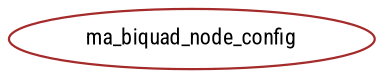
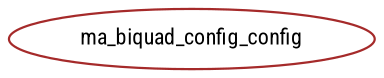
(192, 39) -> (192, 39)
